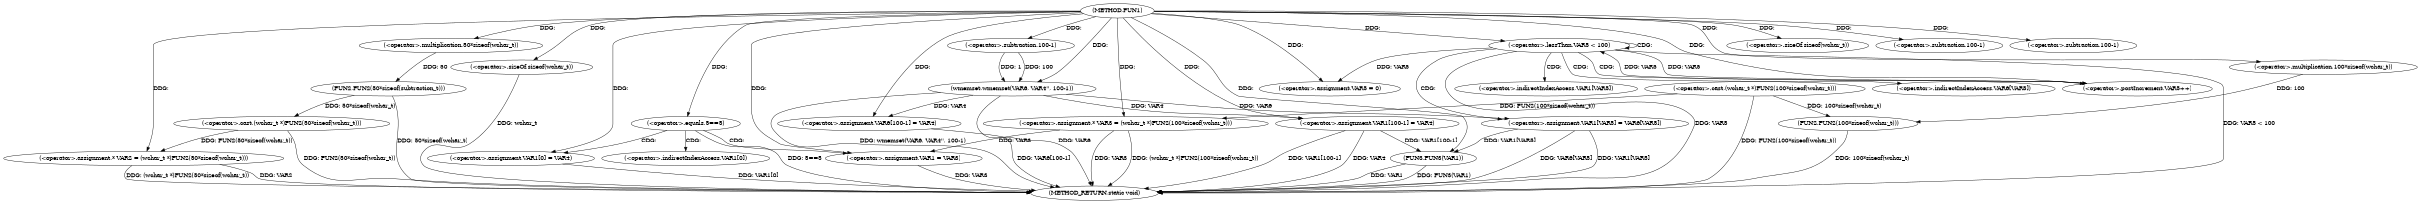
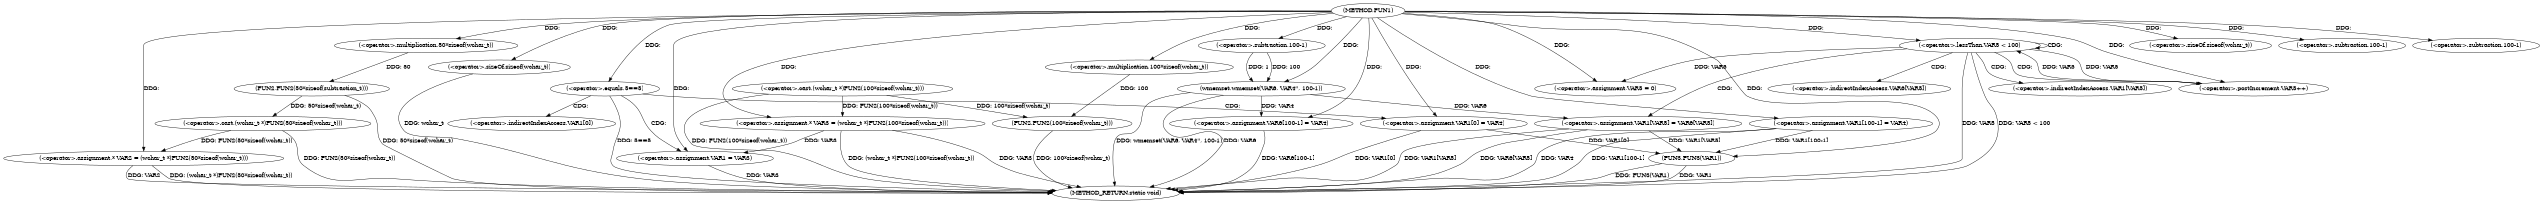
(1171, 113) -> none
none -> (1575, 142)
